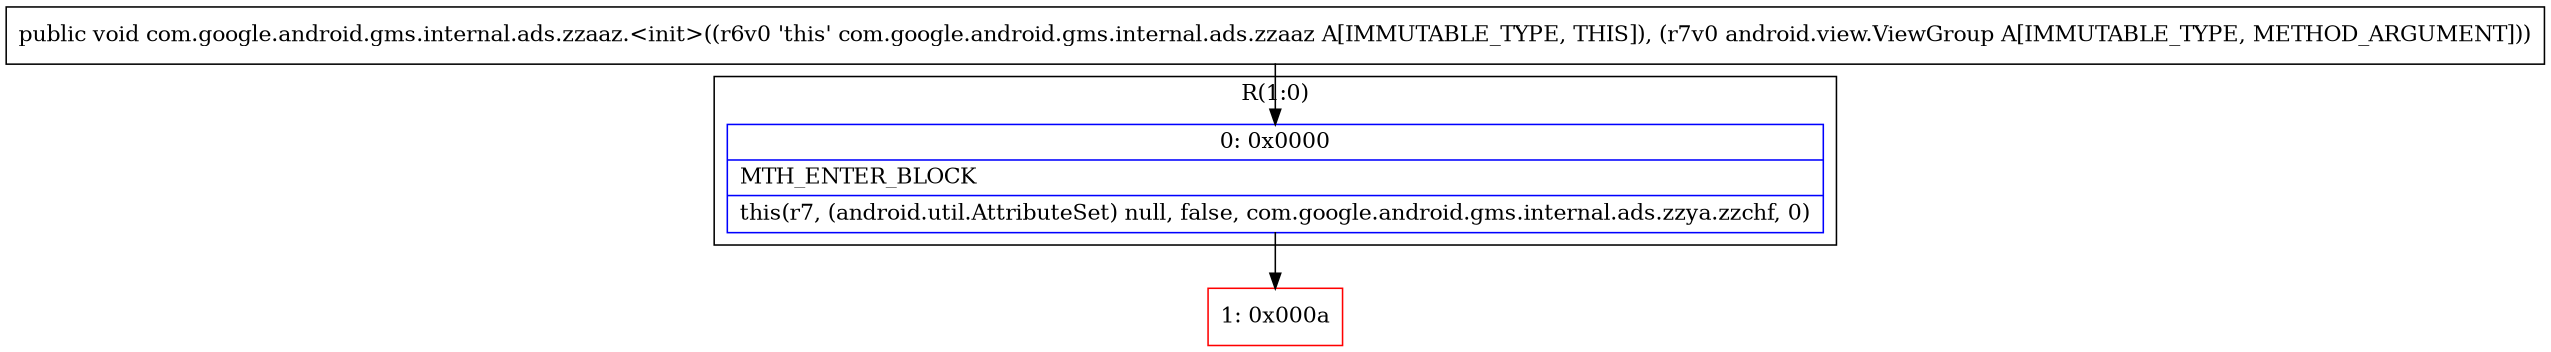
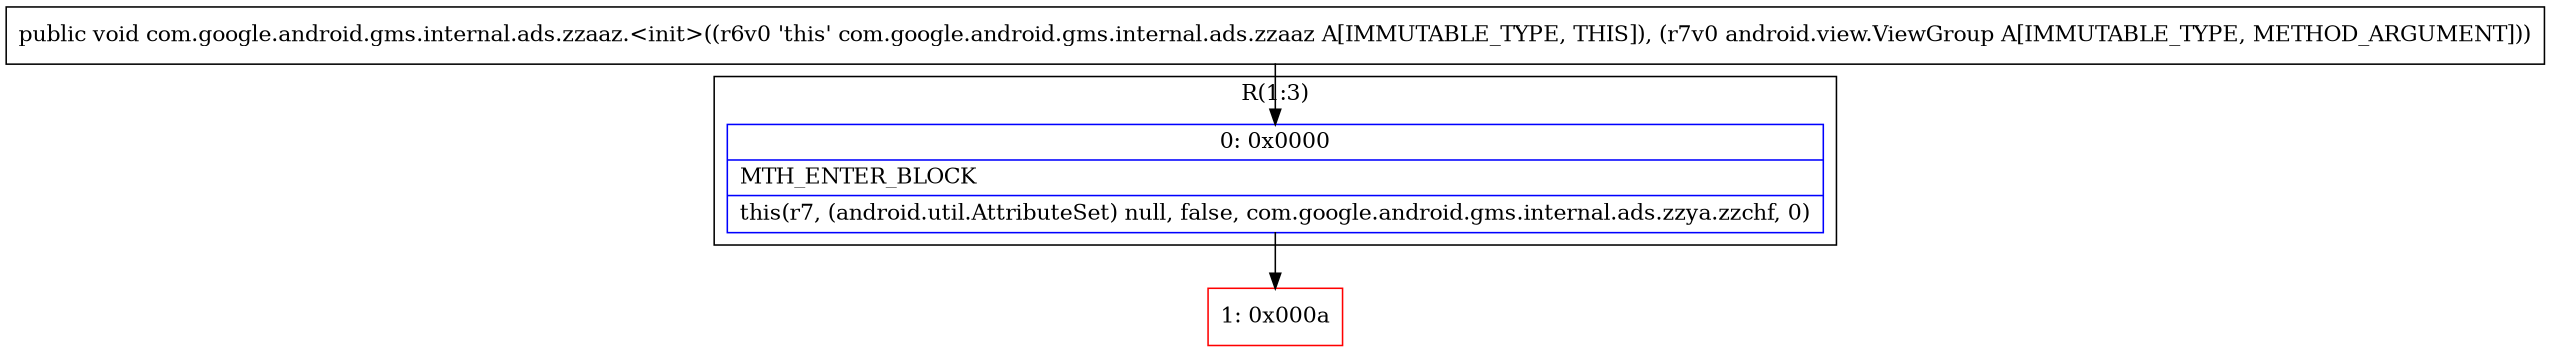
(1275, 94) -> (1275, 94)
